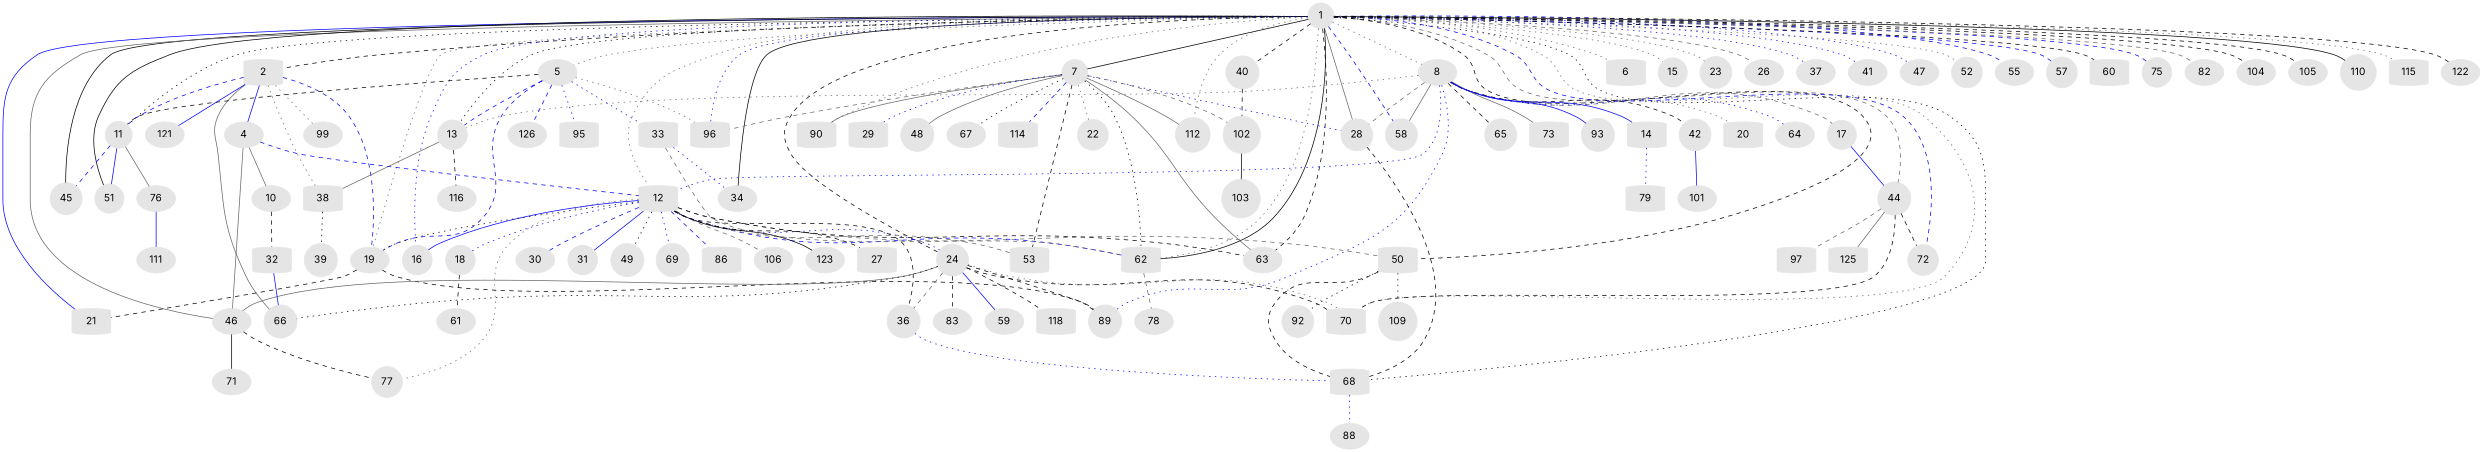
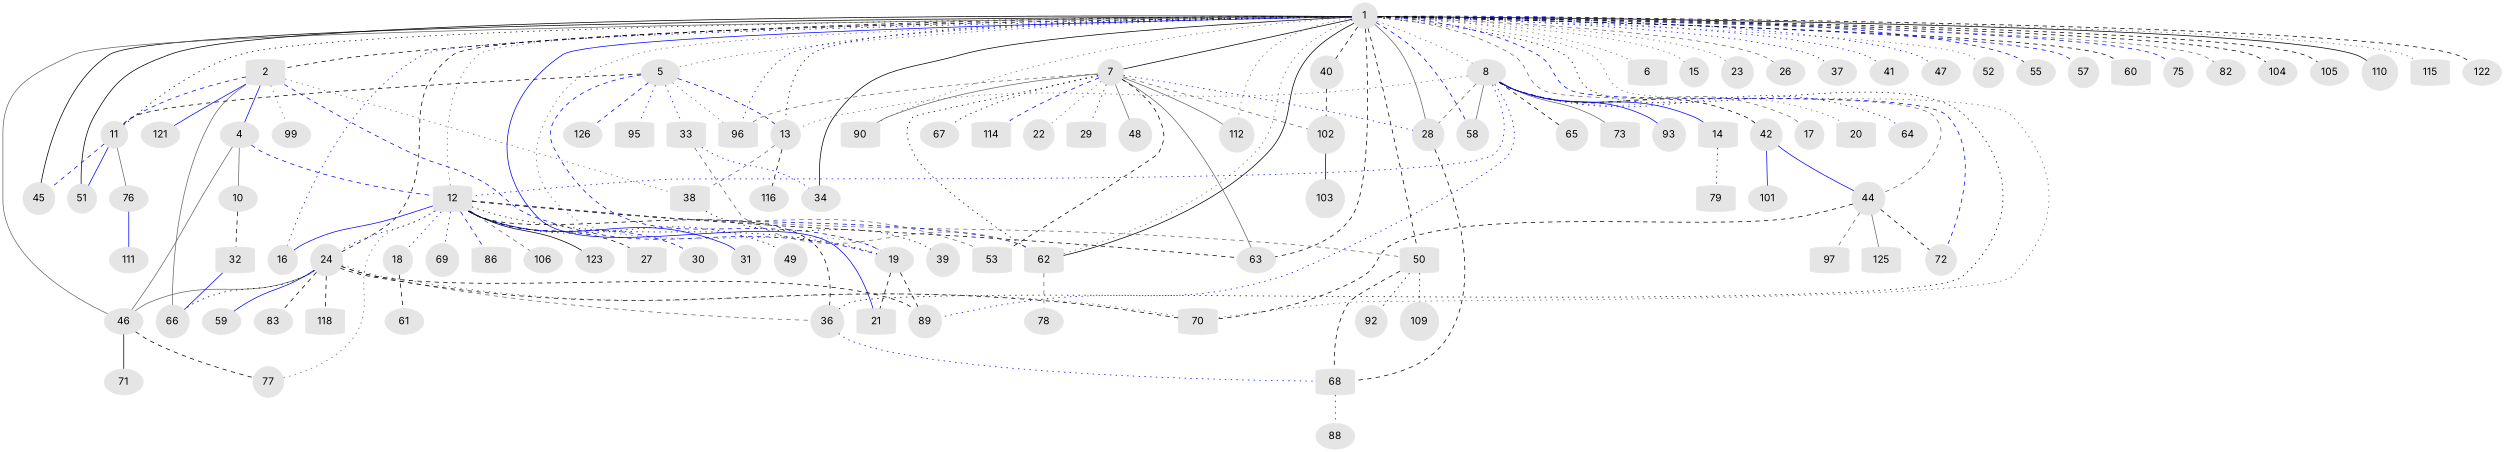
(1867, 166) -> (1815, 170)
(379, 171) -> (741, 169)
(1985, 179) -> (1944, 280)
